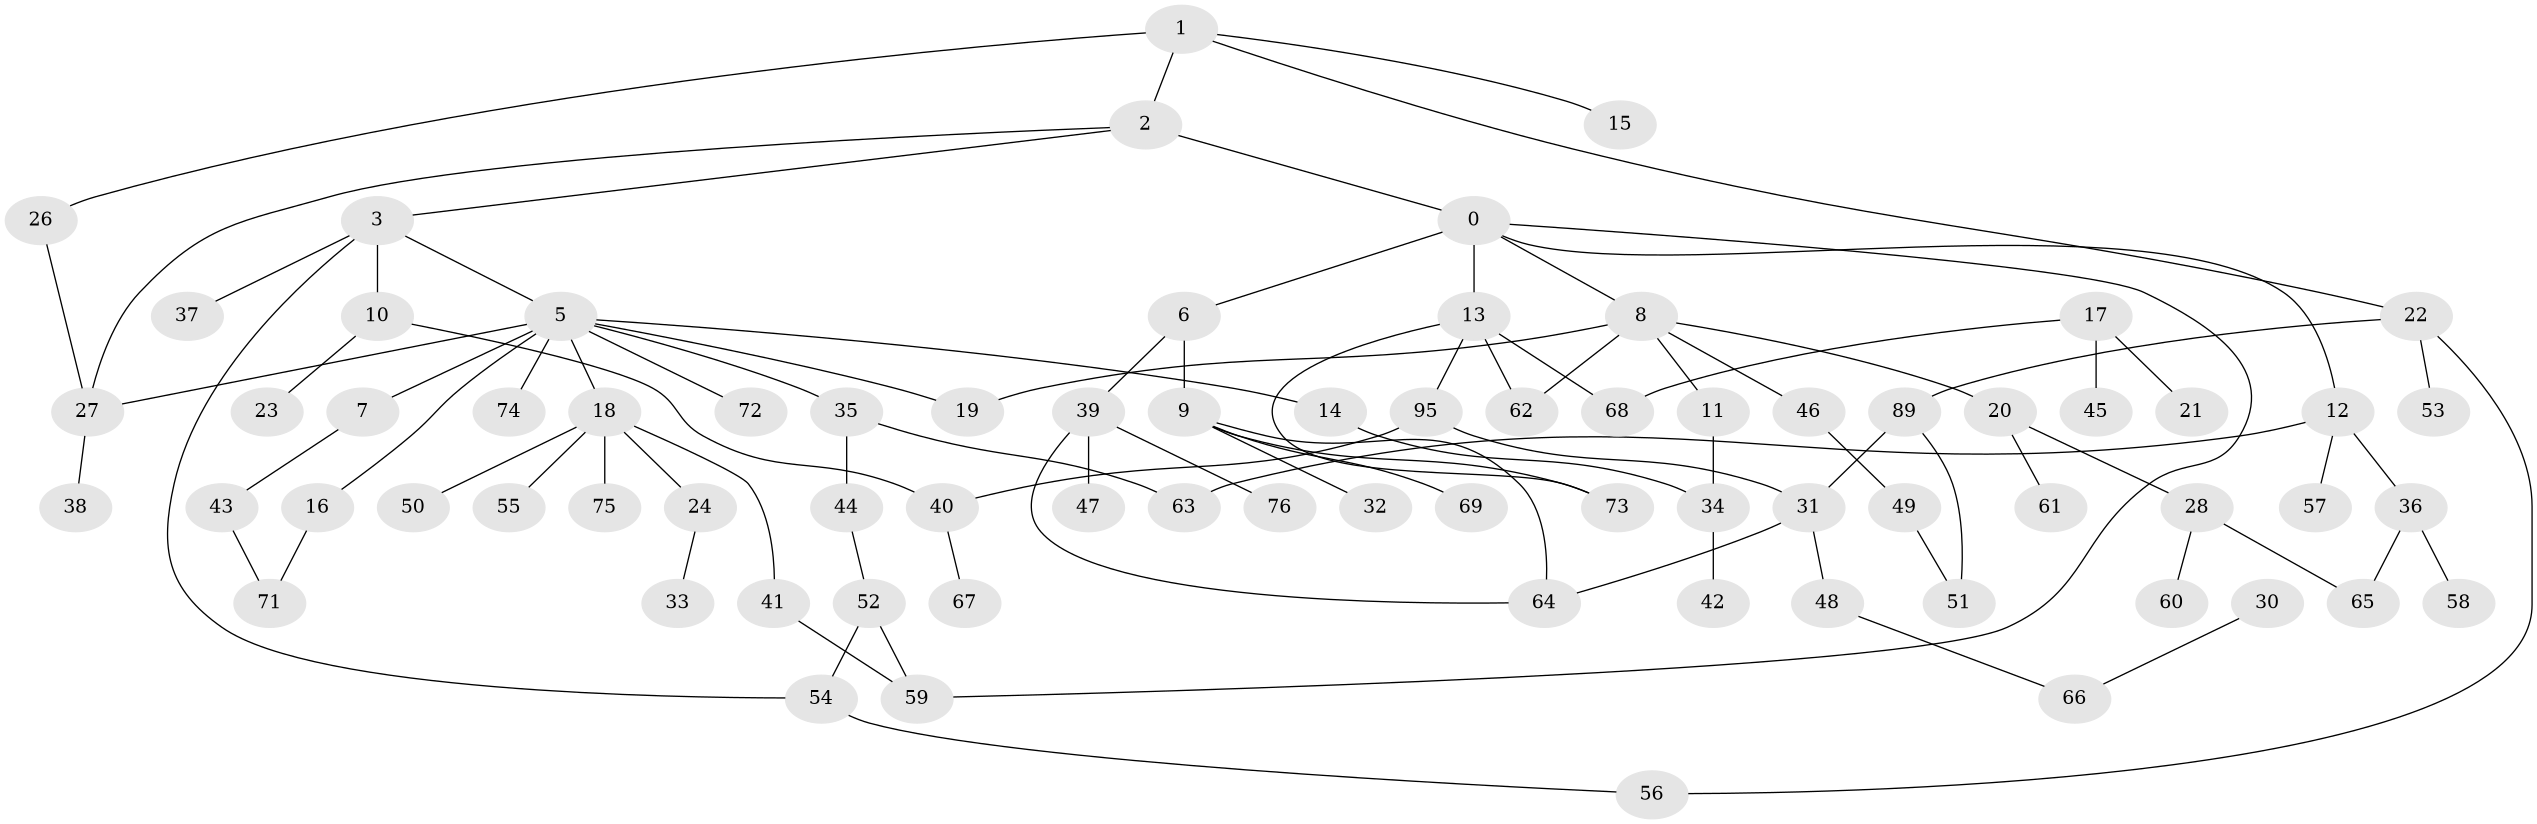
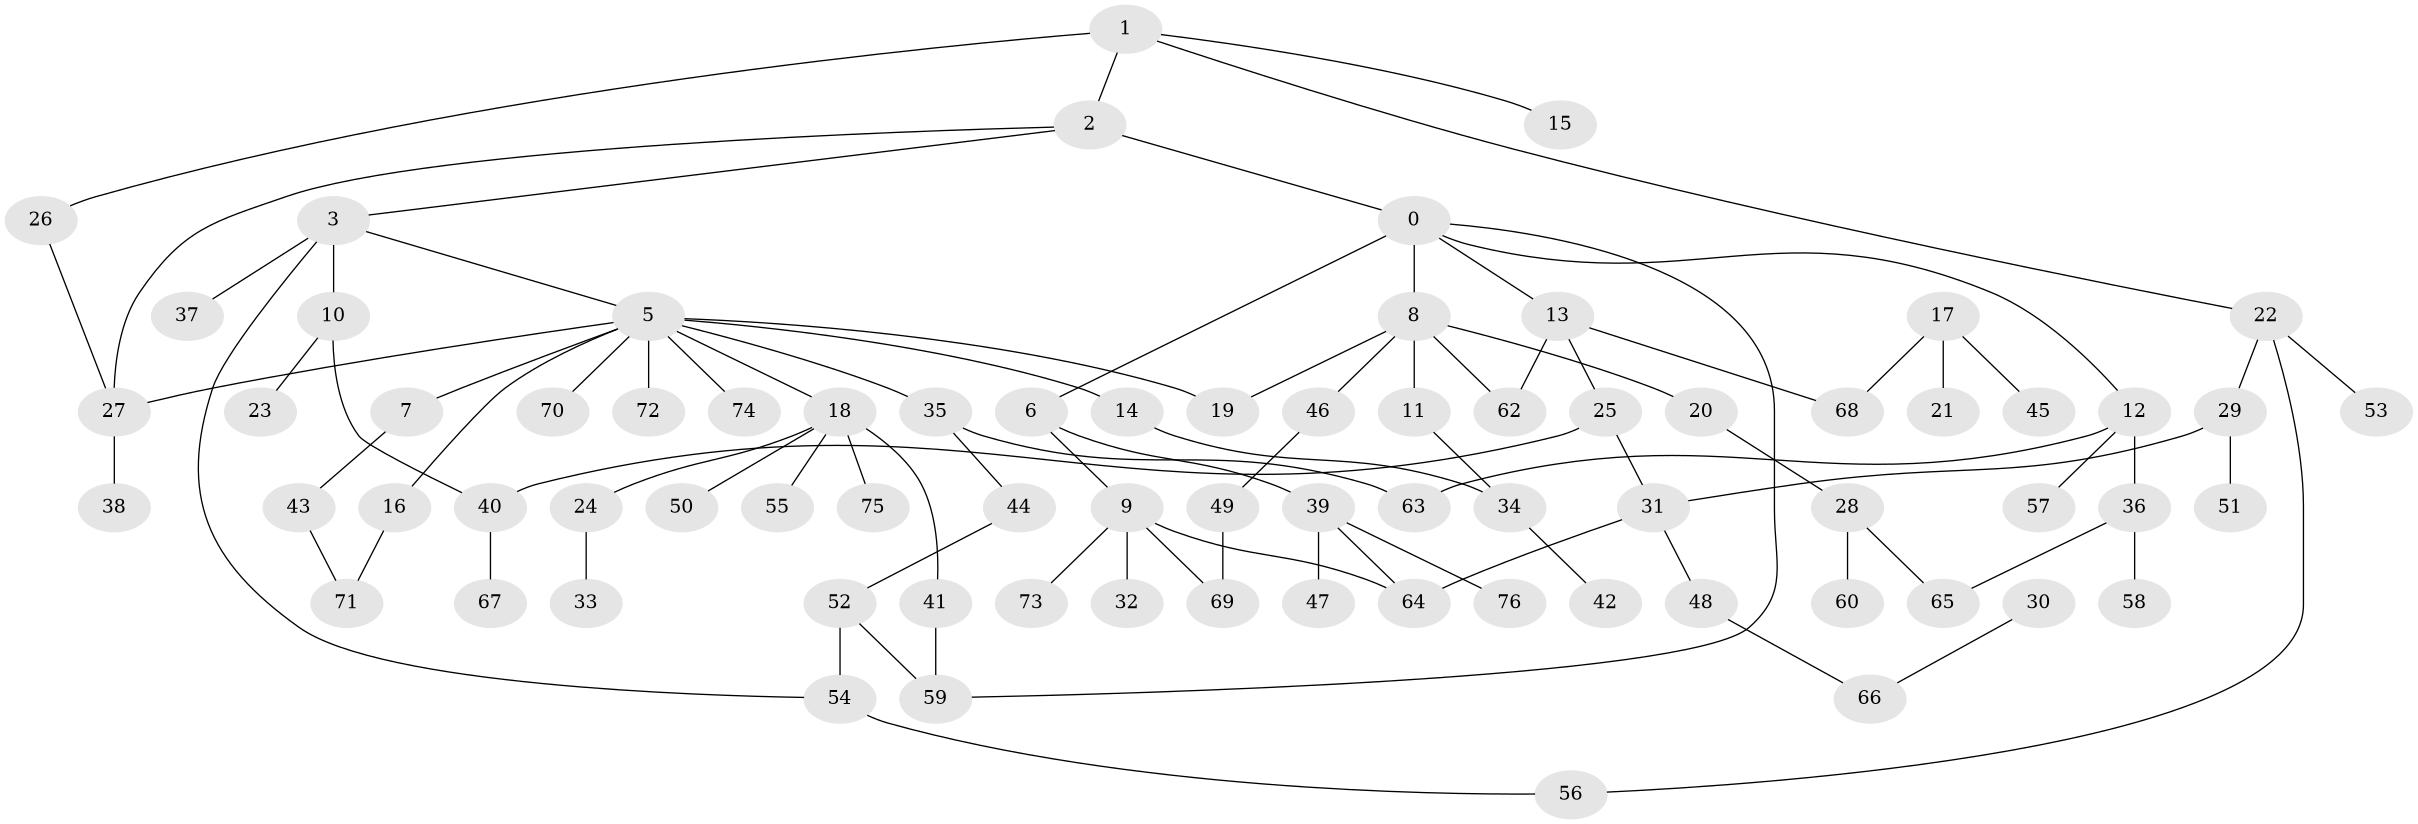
none -> (553, 412)
(1426, 412) -> (1606, 412)
(1905, 412) -> (2230, 412)
(1279, 429) -> none
(2051, 508) -> none
(1932, 556) -> (1223, 556)
